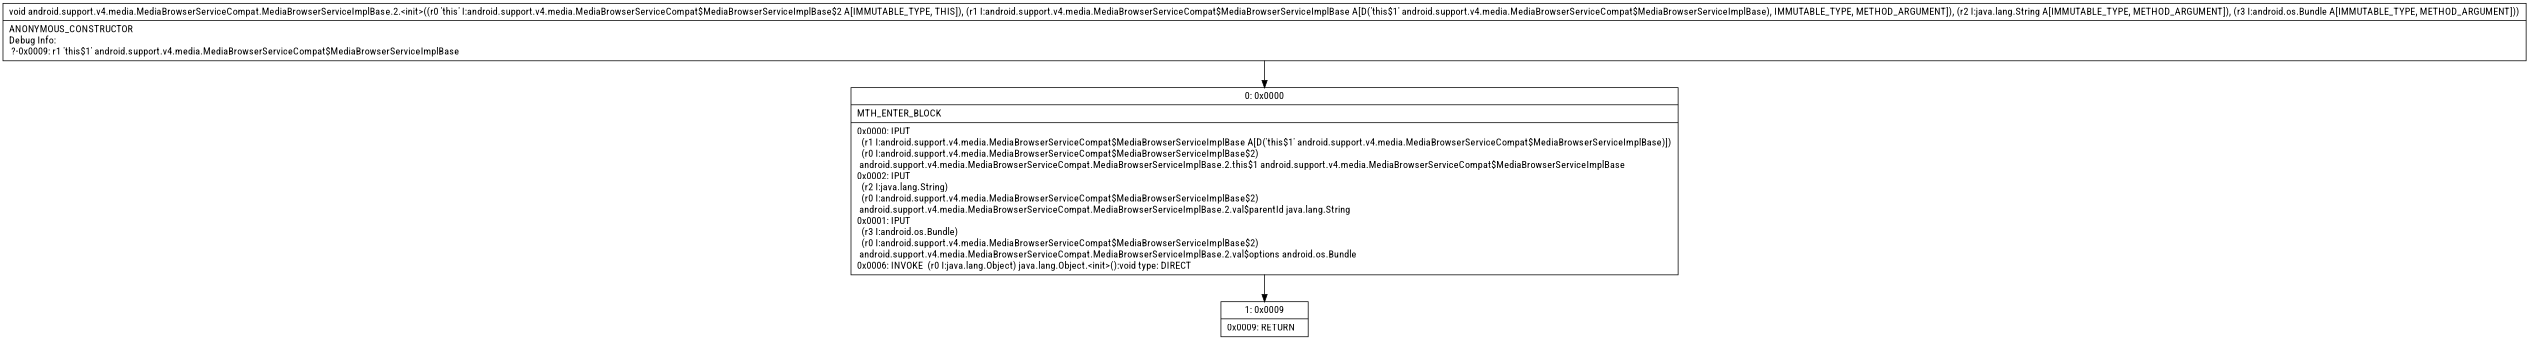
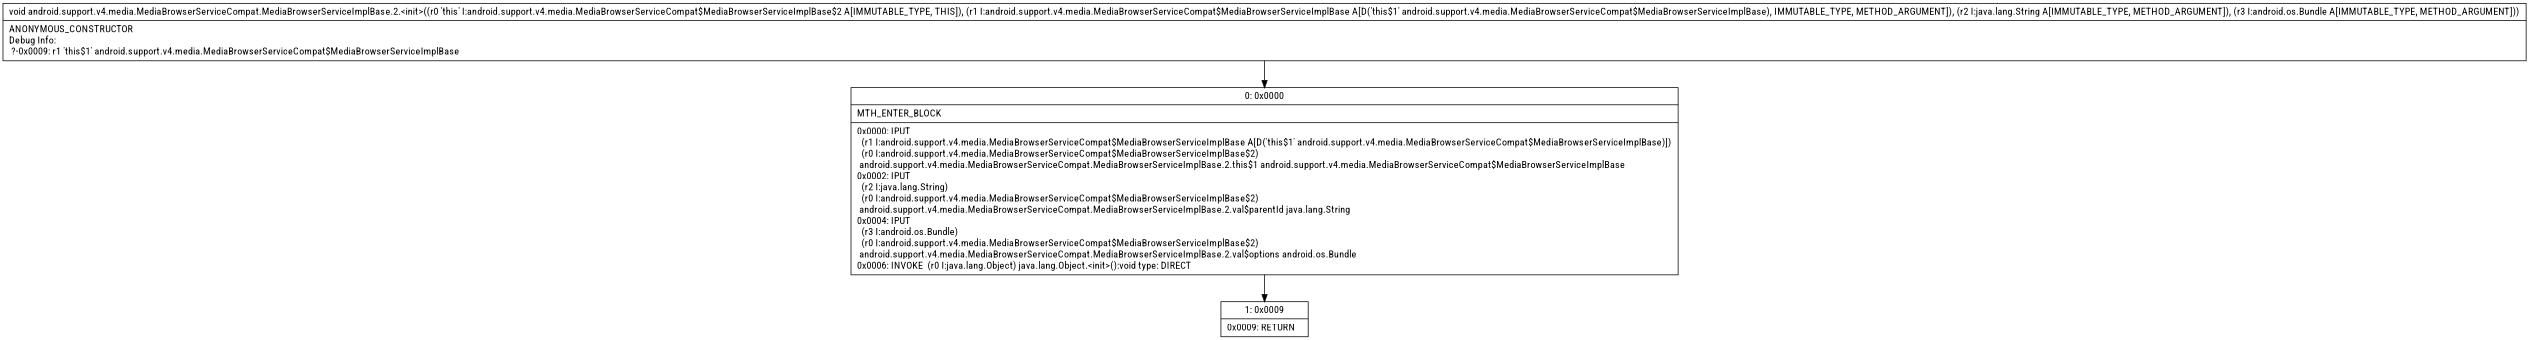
(886, 221) -> (886, 221)
